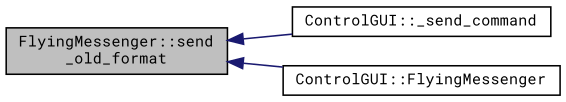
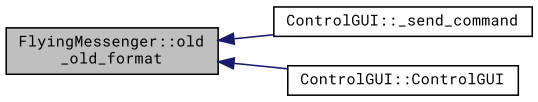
(117, 51) -> (112, 51)
(422, 80) -> (403, 80)
